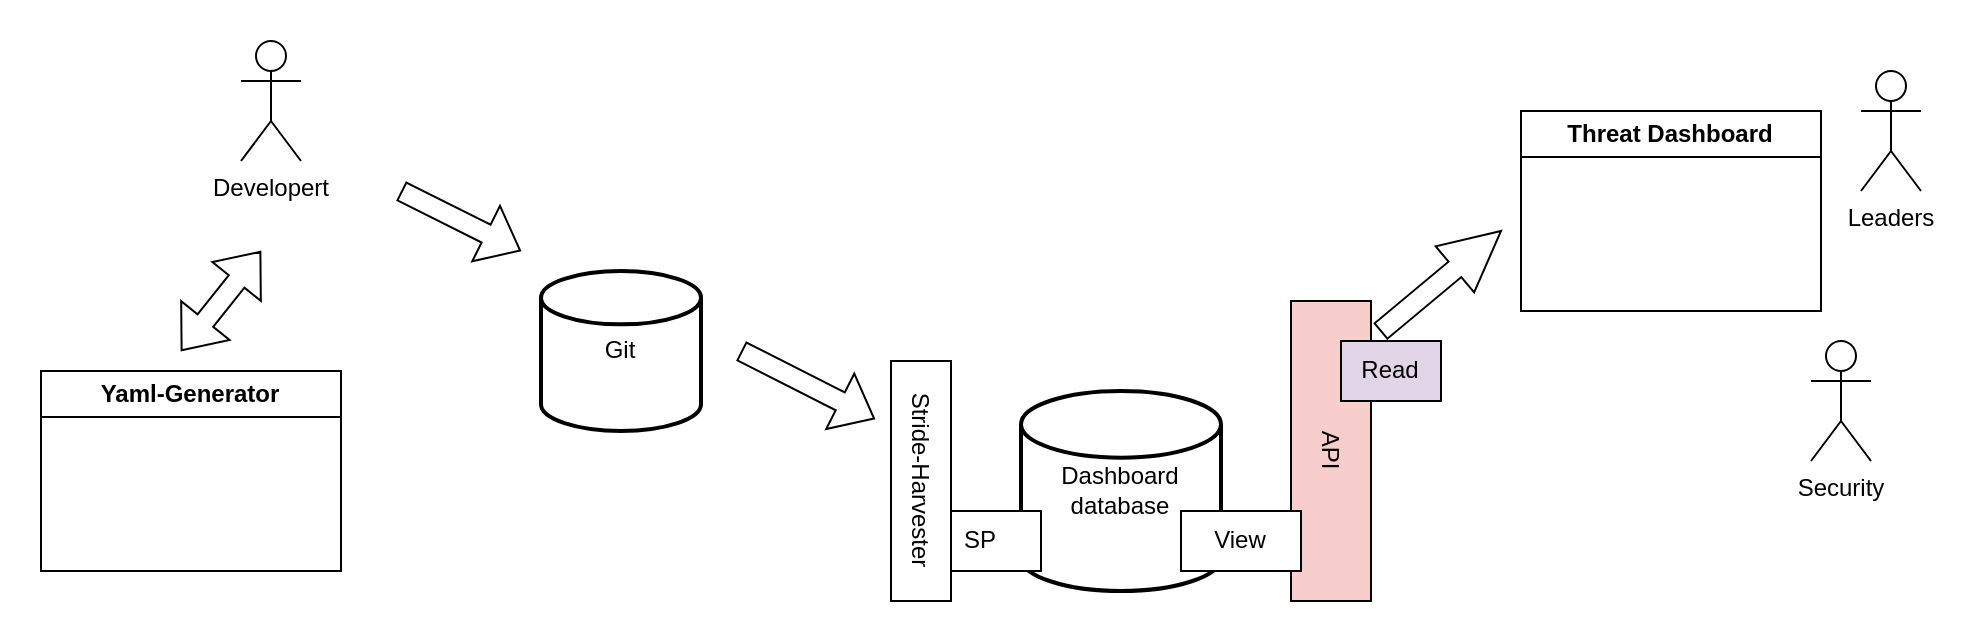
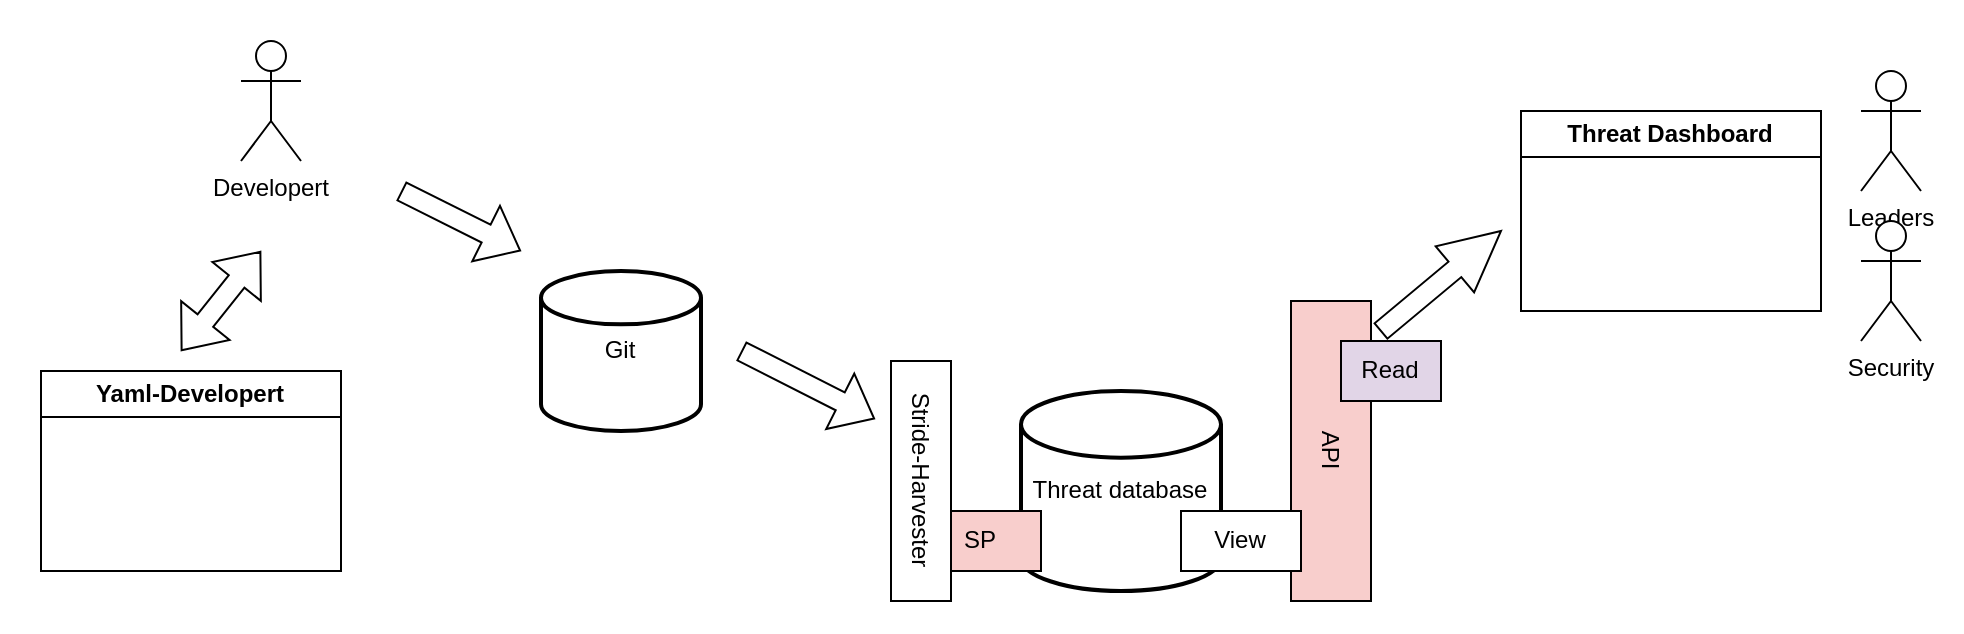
(191, 395) -> (191, 395)
(1841, 401) -> (1891, 281)
(1121, 491) -> (1121, 491)
(981, 541) -> (981, 541)
